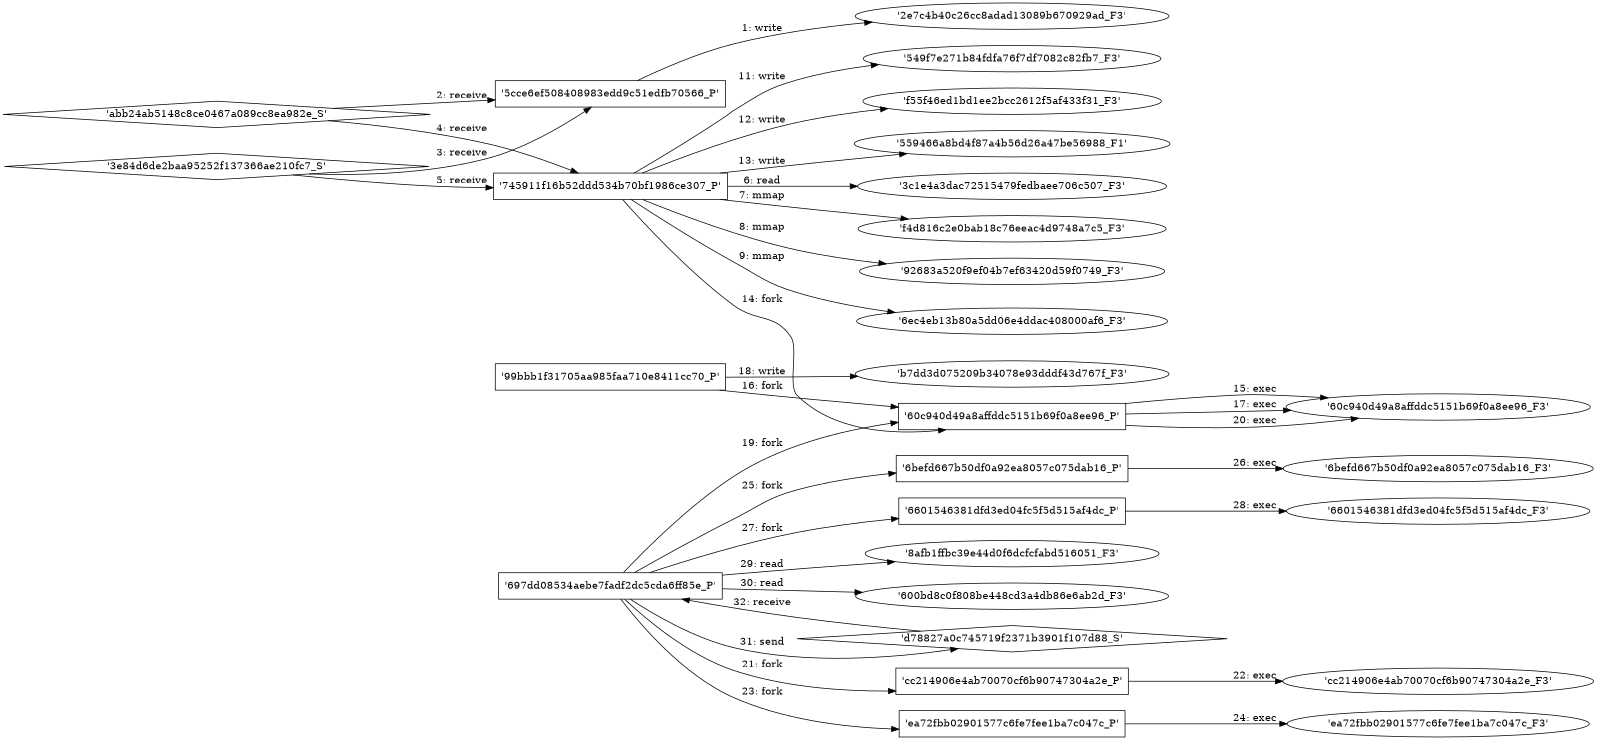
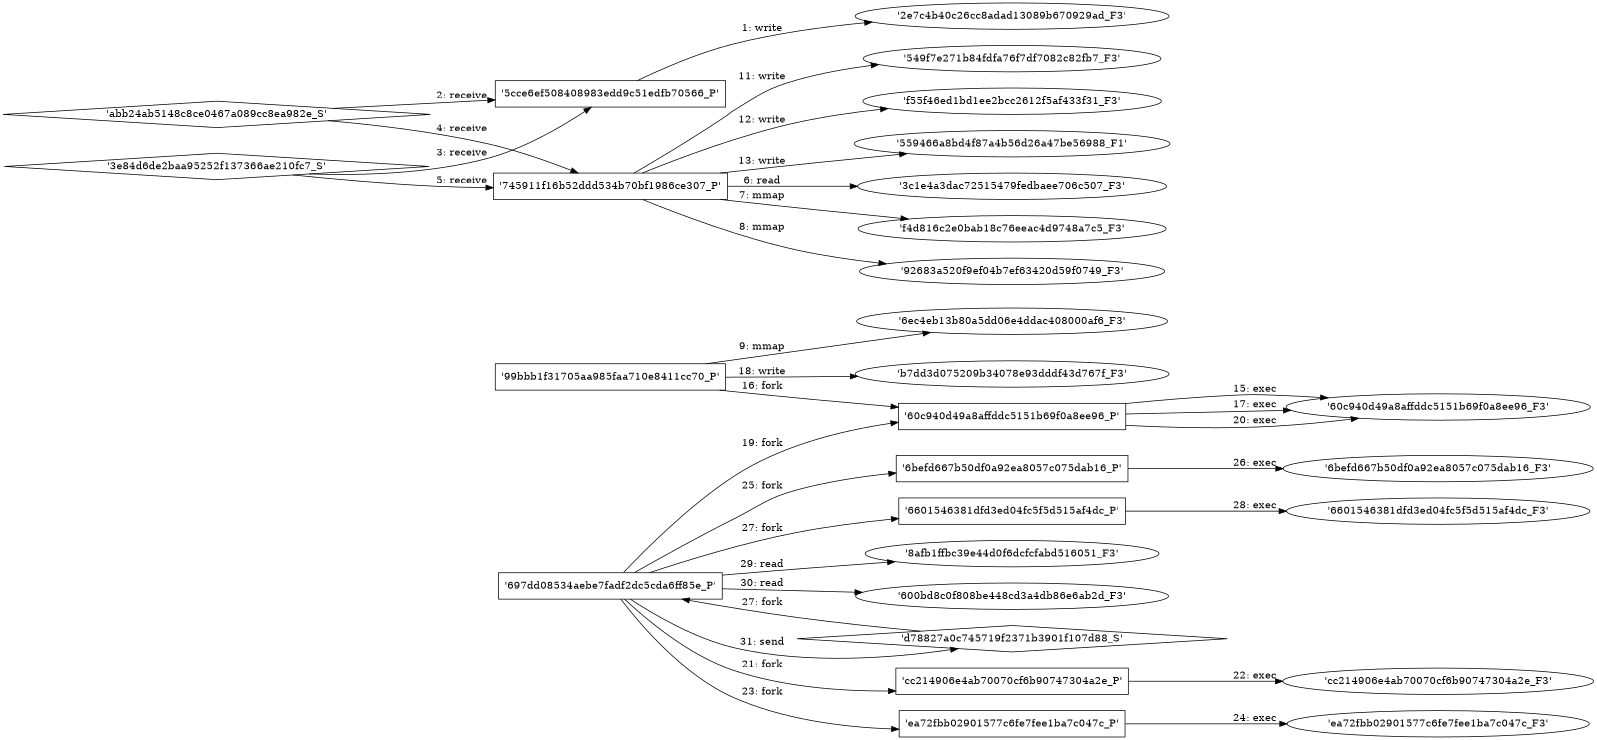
(752, 273) -> (814, 349)
(788, 333) -> none
(762, 602) -> (762, 602)
